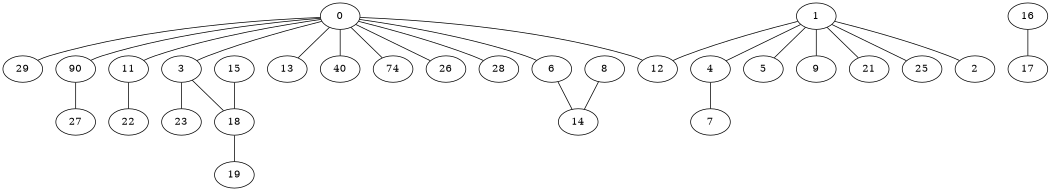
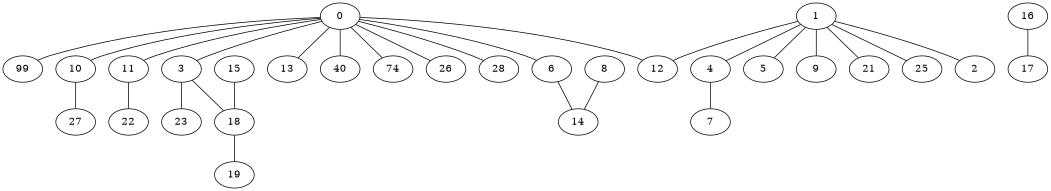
(23, 69) -> (23, 69)
(76, 69) -> (76, 69)
